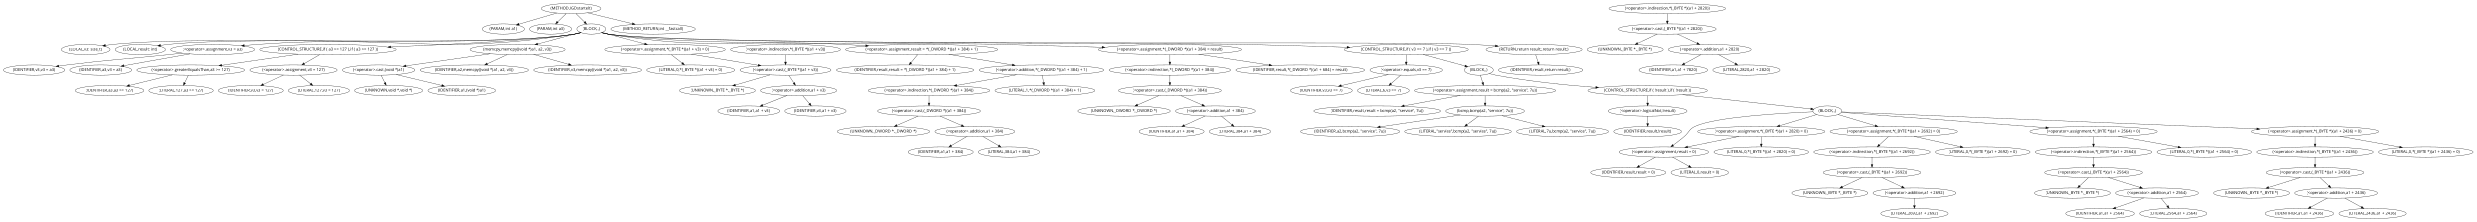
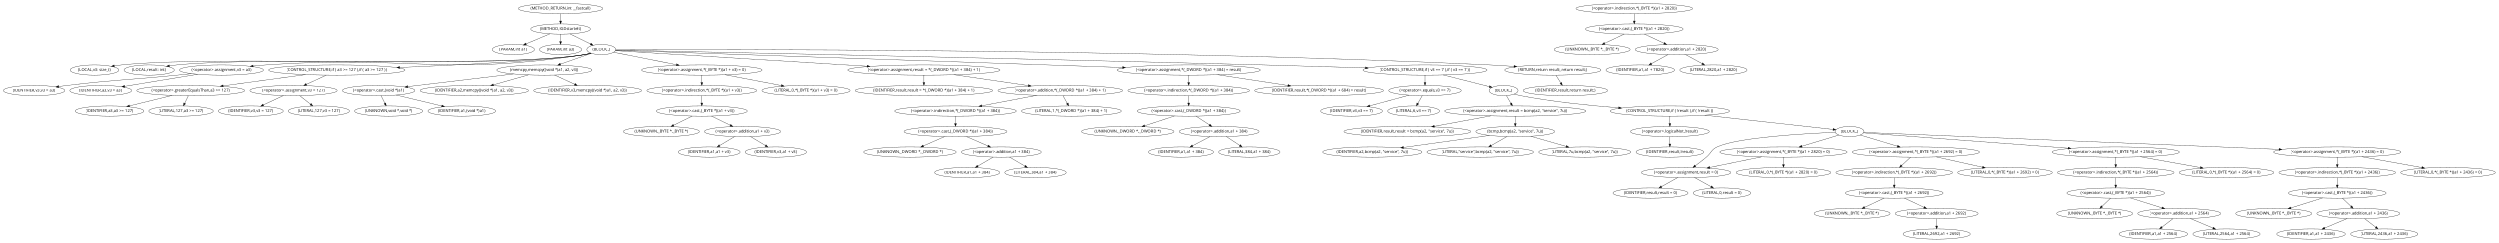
(610, 18) -> (561, 17)
(725, 60) -> (702, 79)
